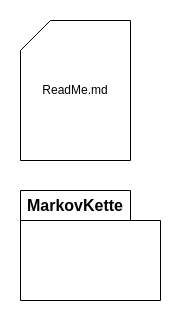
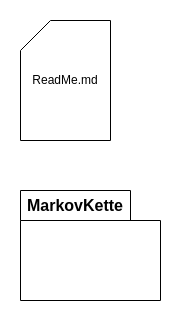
(76, 91) -> (66, 81)
